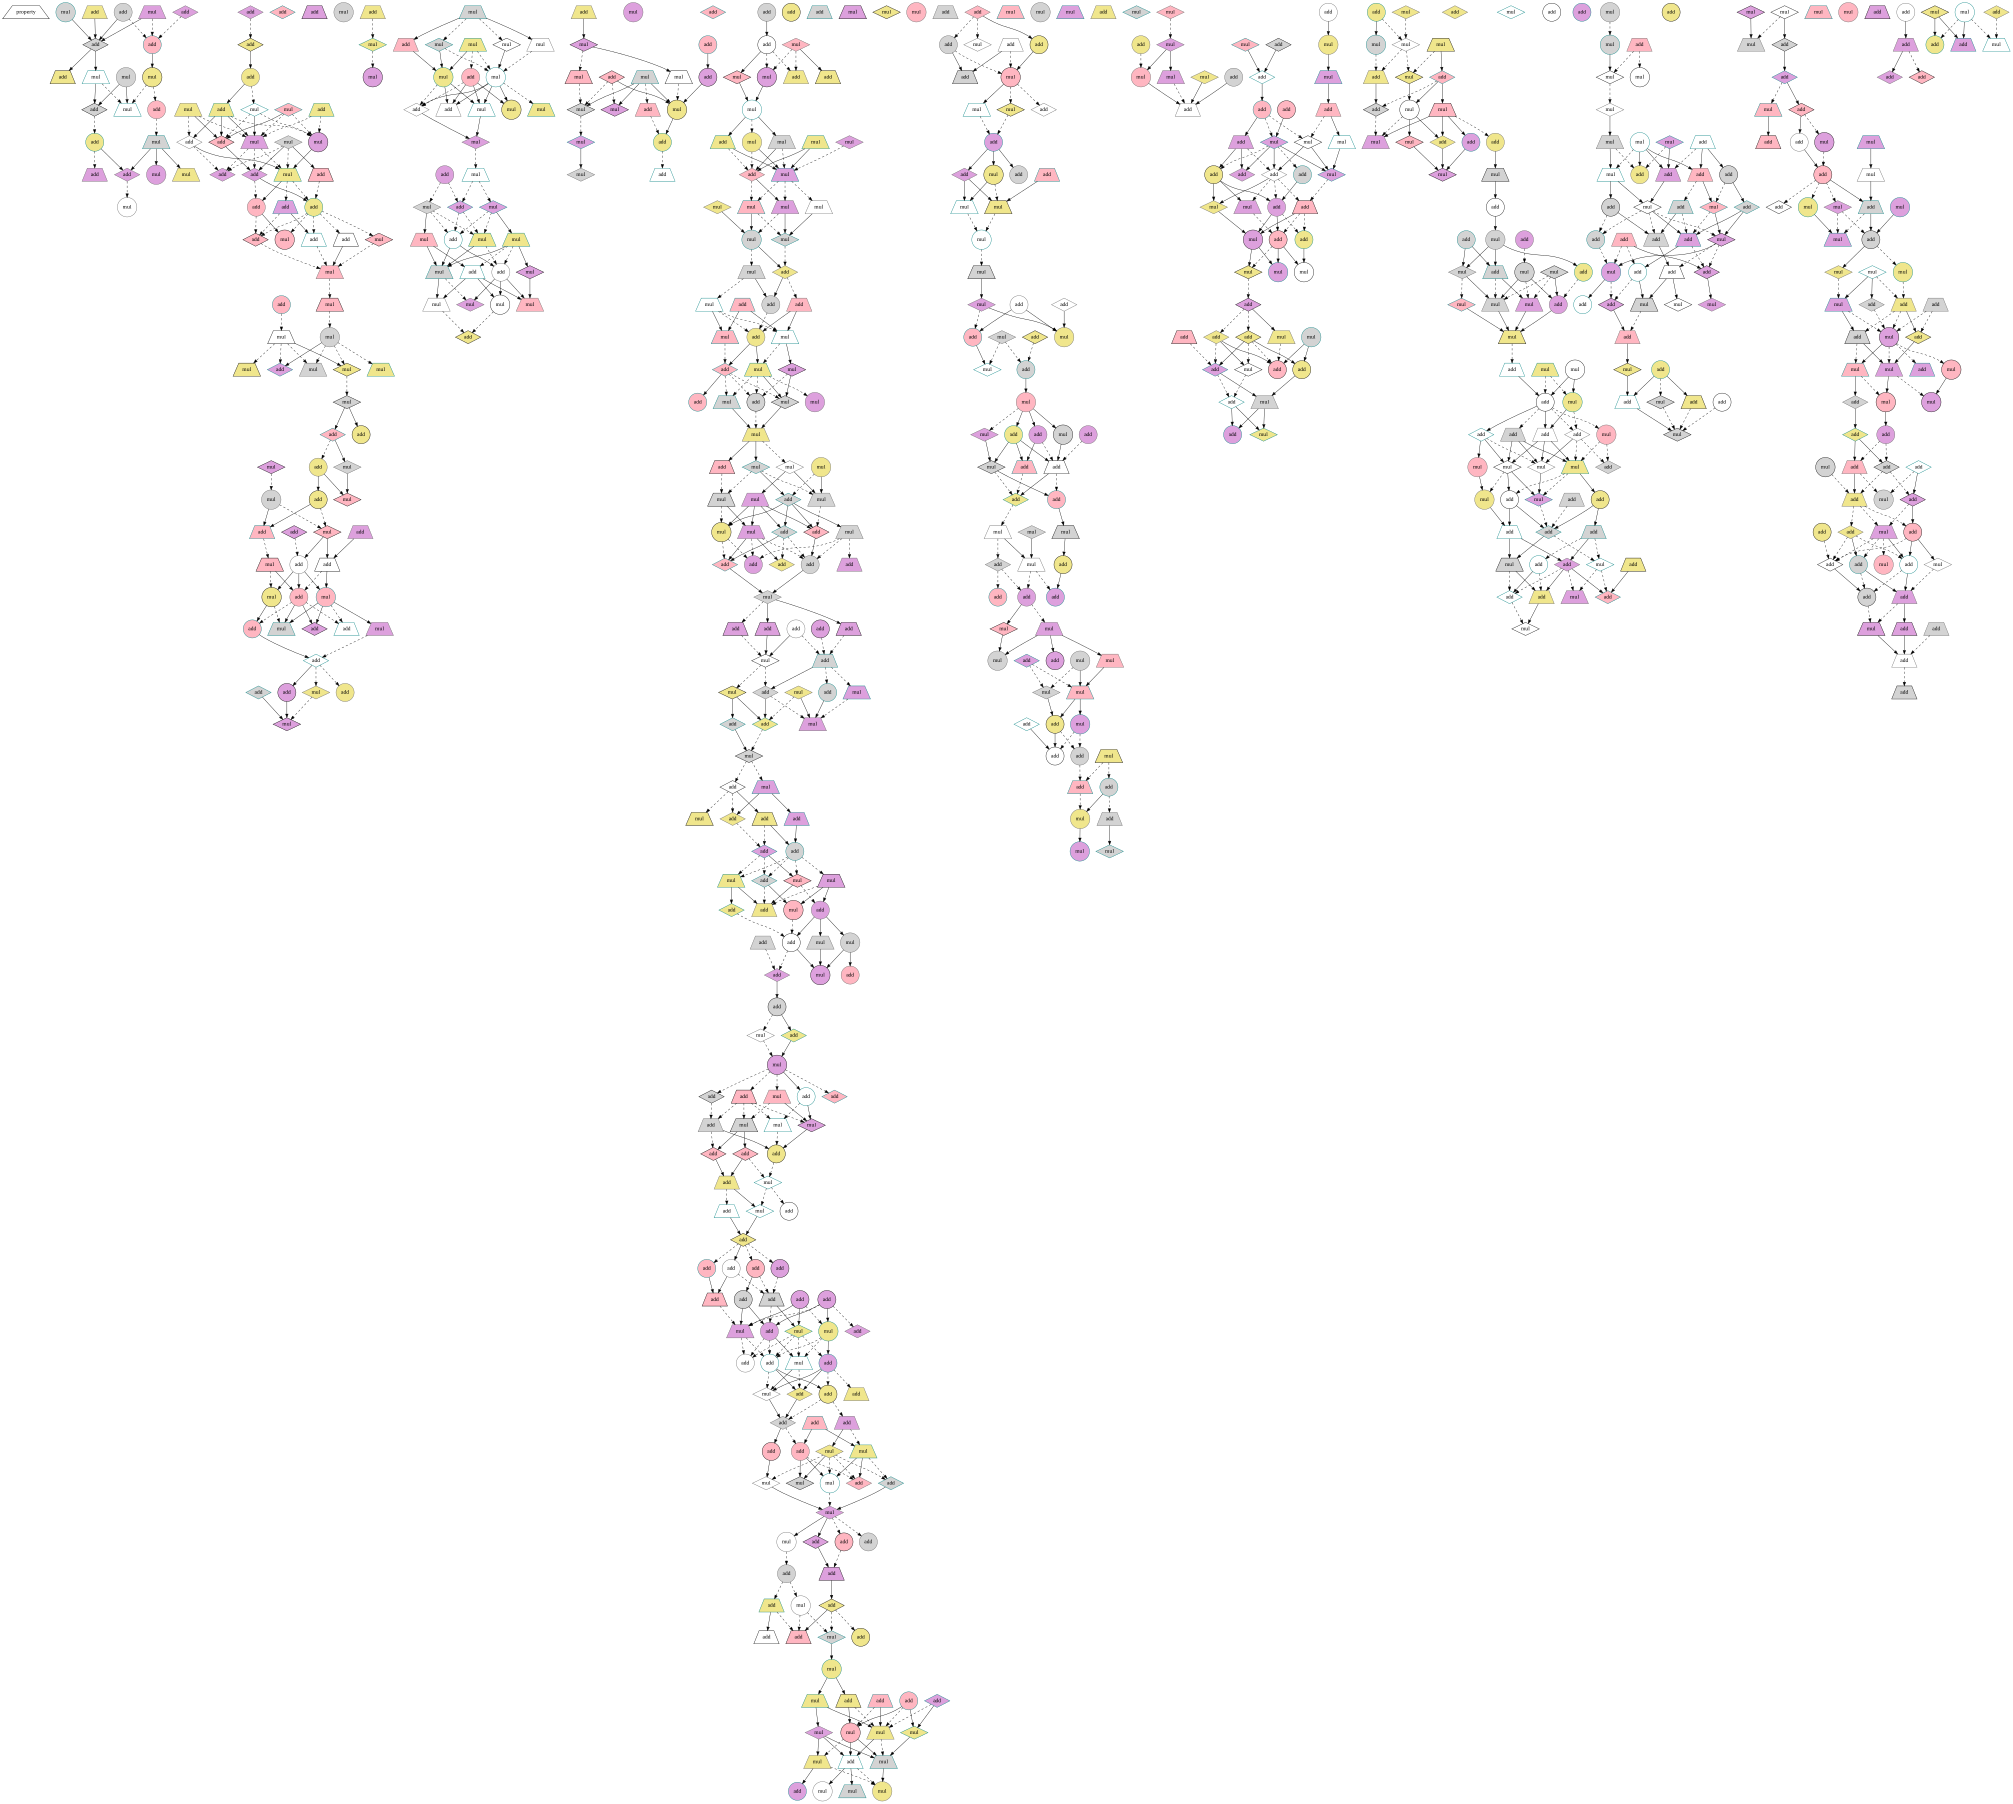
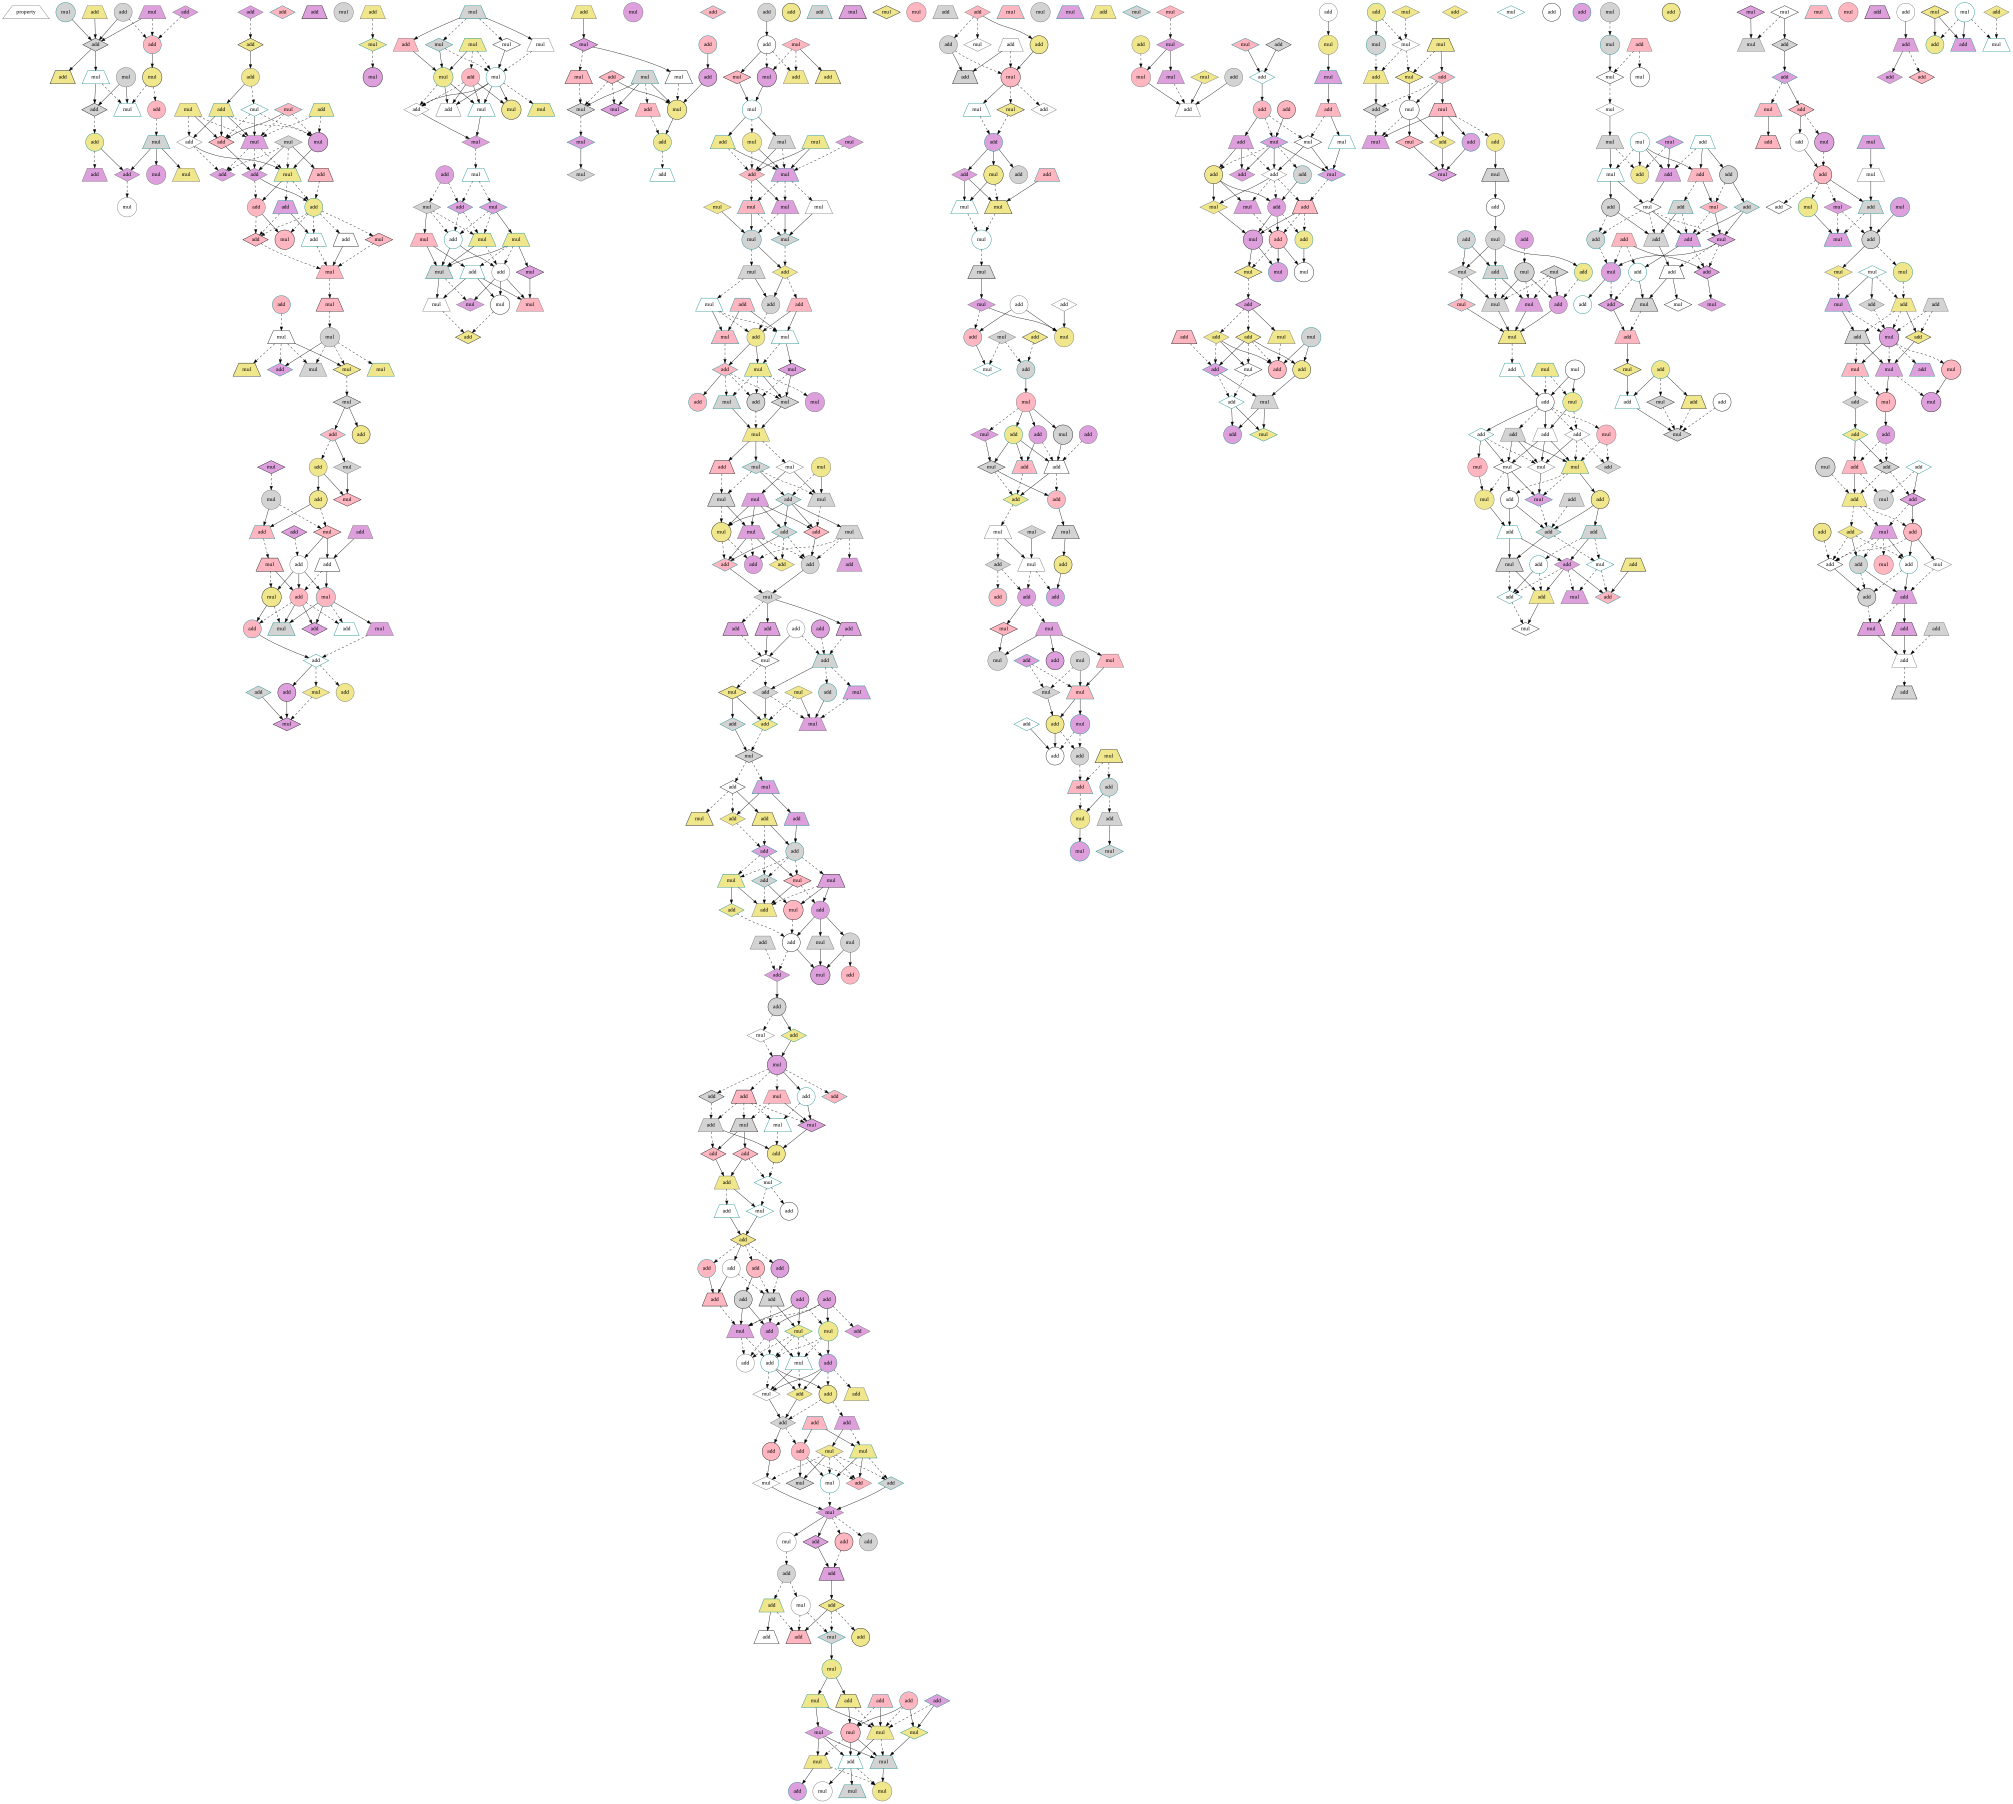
(26, 12) -> (26, 12)
